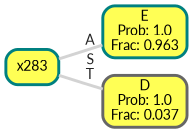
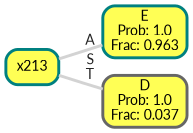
(32, 67) -> (32, 67)
